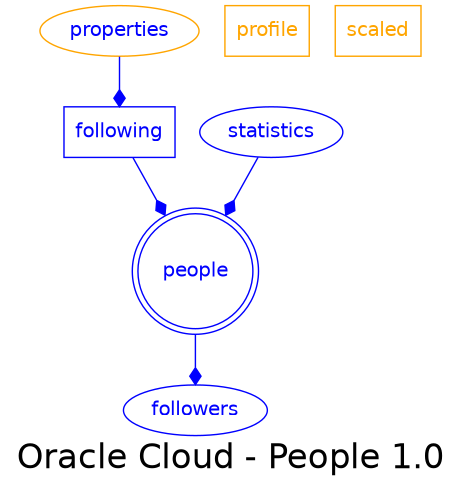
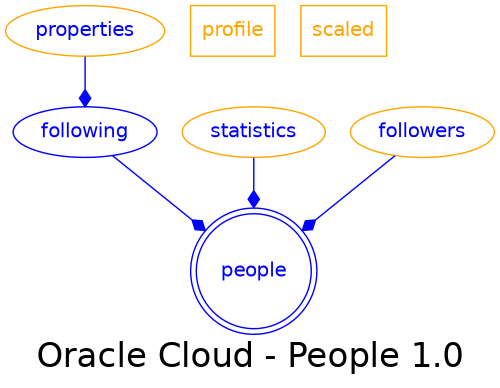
(120, 132) -> (85, 132)
(271, 132) -> (254, 132)
(195, 351) -> (355, 188)
(195, 410) -> (422, 132)
